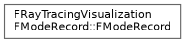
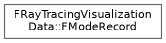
(93, 21) -> (83, 21)
